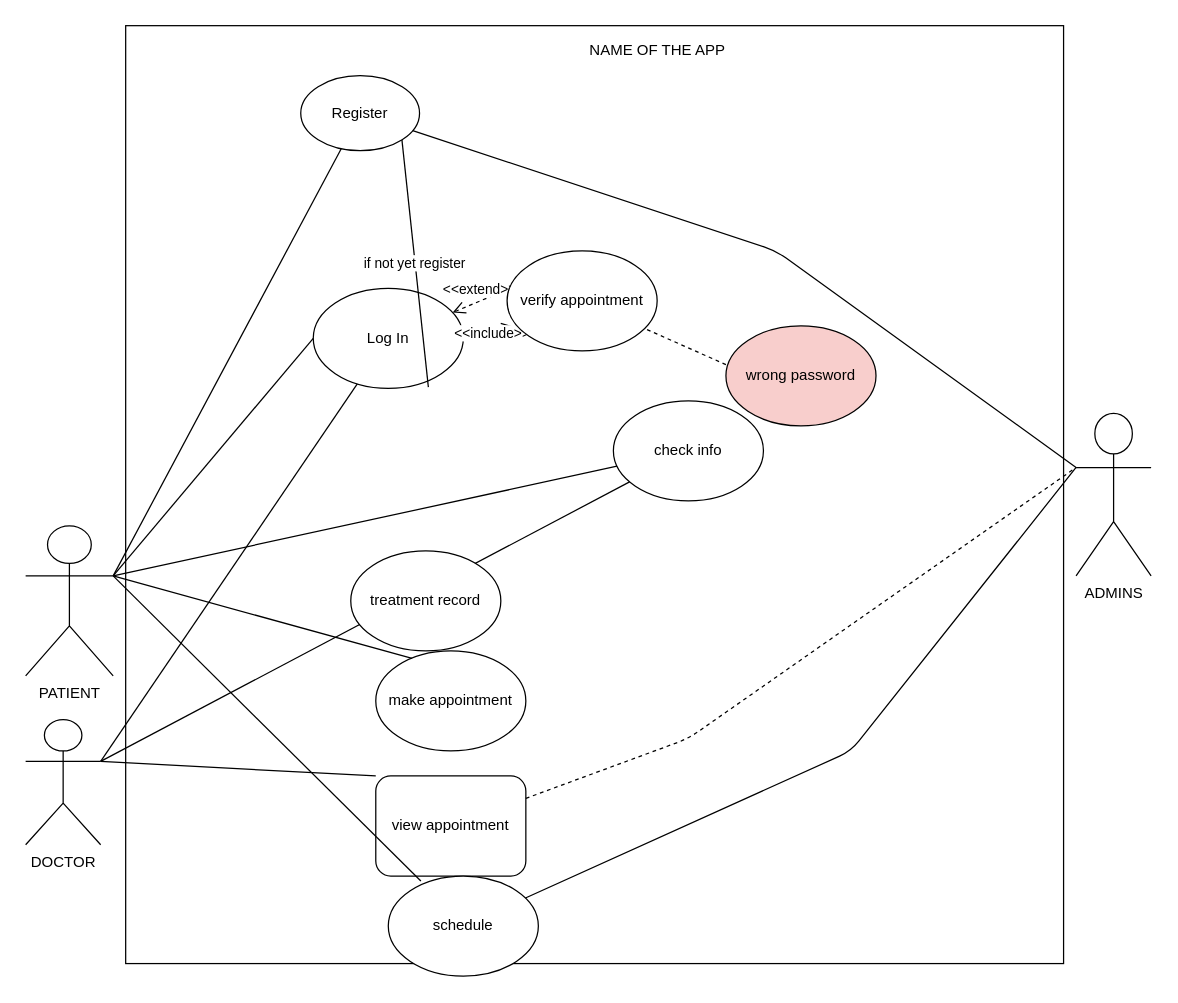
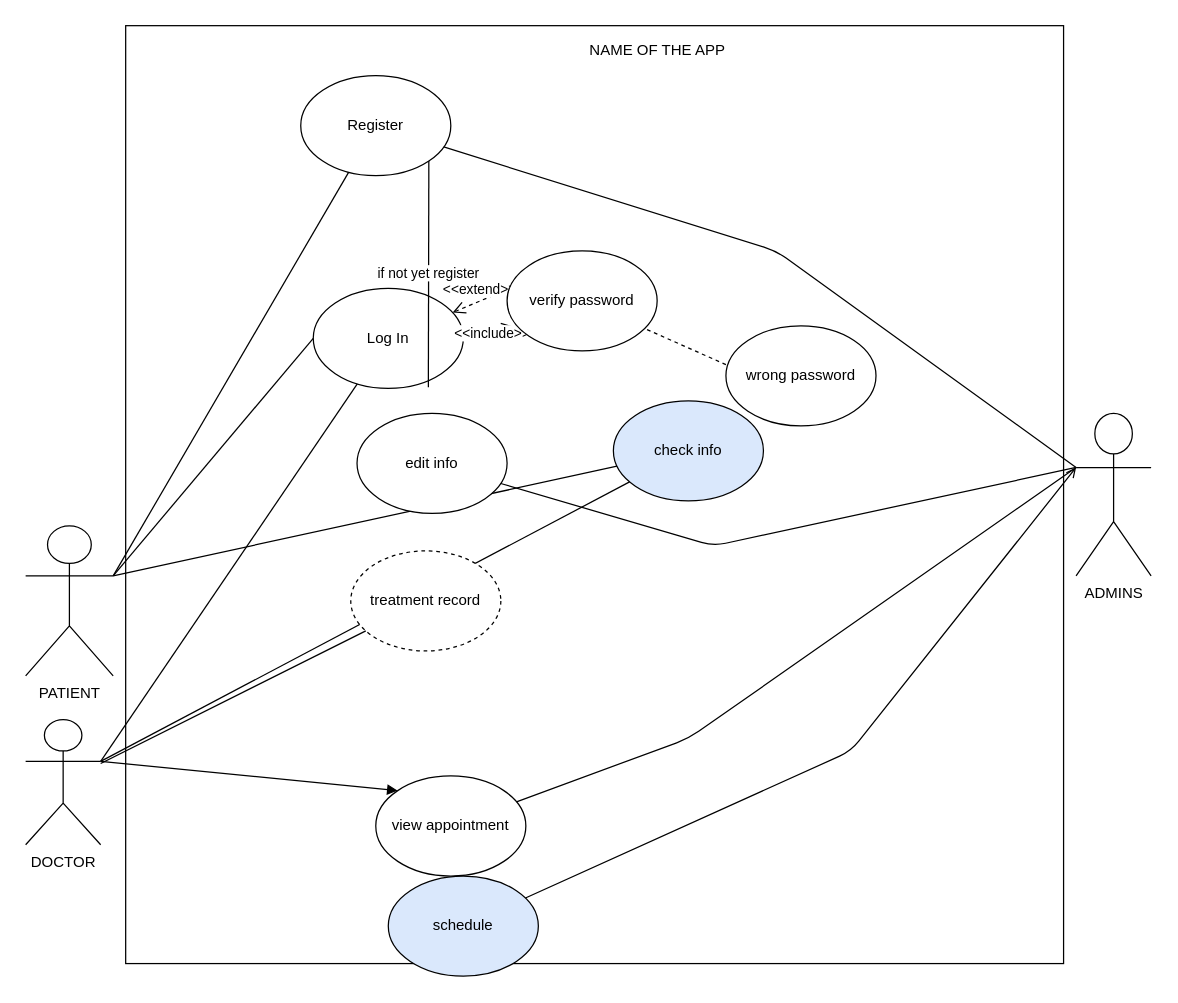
(360, 113) -> (376, 126)
(582, 301) -> (582, 301)
(801, 376) -> (801, 376)
(688, 451) -> (688, 451)
none -> (432, 463)
(1070, 474) -> (1070, 475)
none -> (794, 528)
(426, 601) -> (426, 601)
(265, 618) -> none
(807, 655) -> (803, 658)
none -> (237, 695)
(451, 701) -> none
(268, 729) -> none
(242, 768) -> (247, 775)
(451, 826) -> (451, 826)
(463, 926) -> (463, 926)
